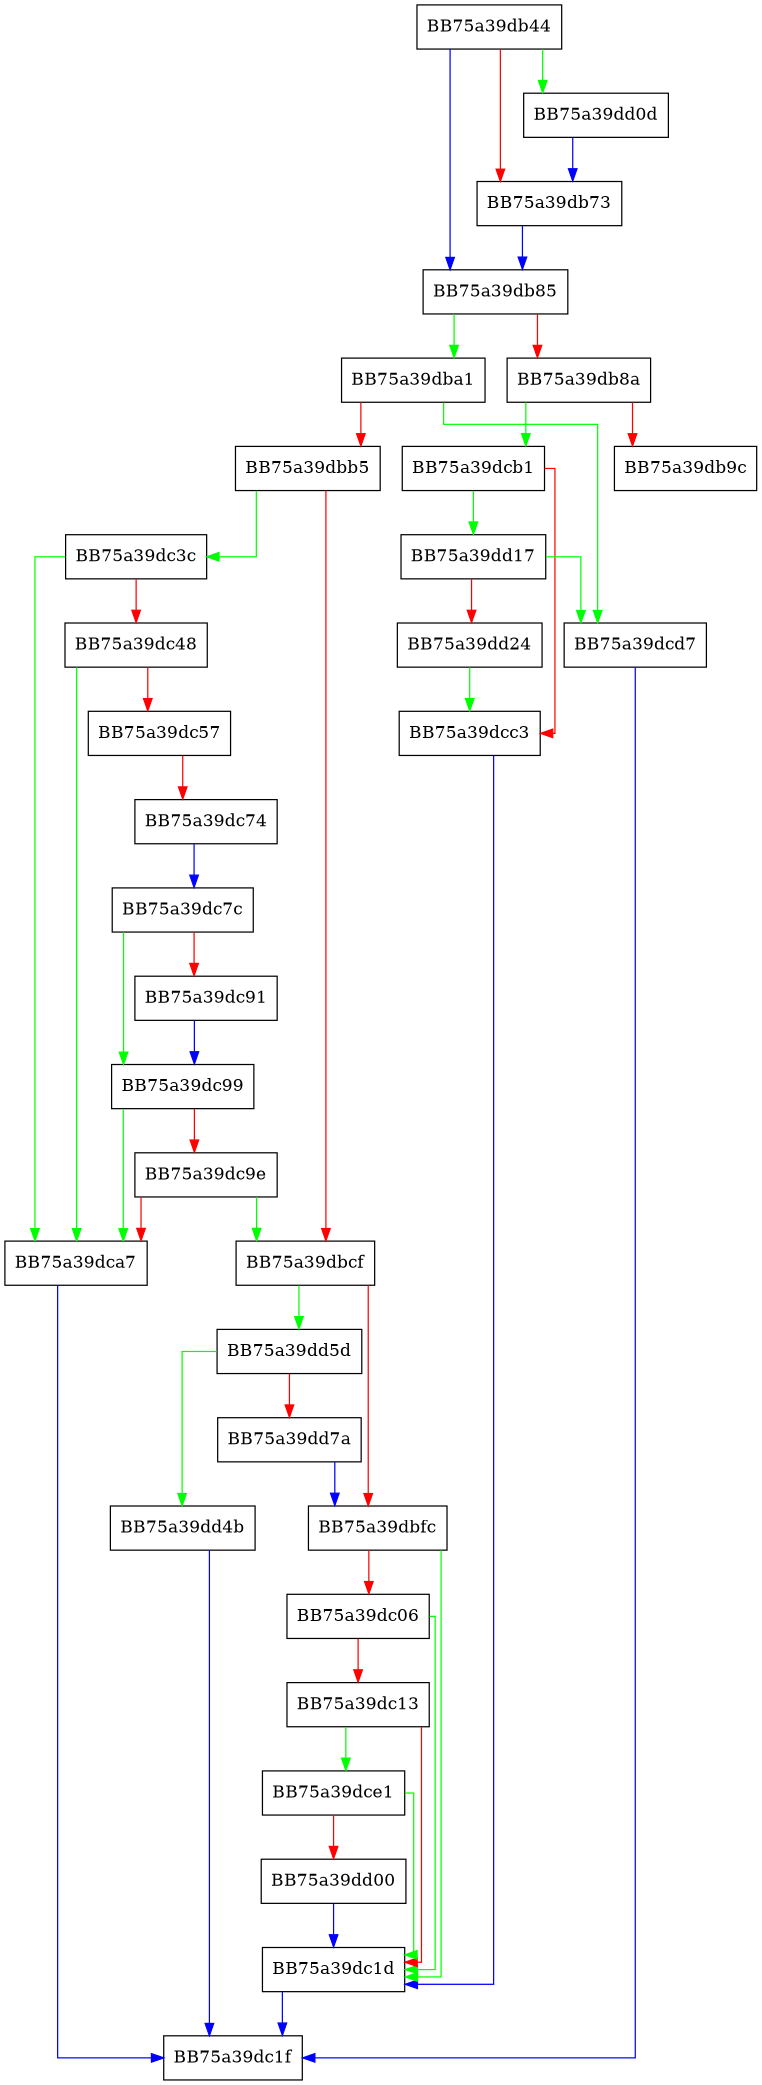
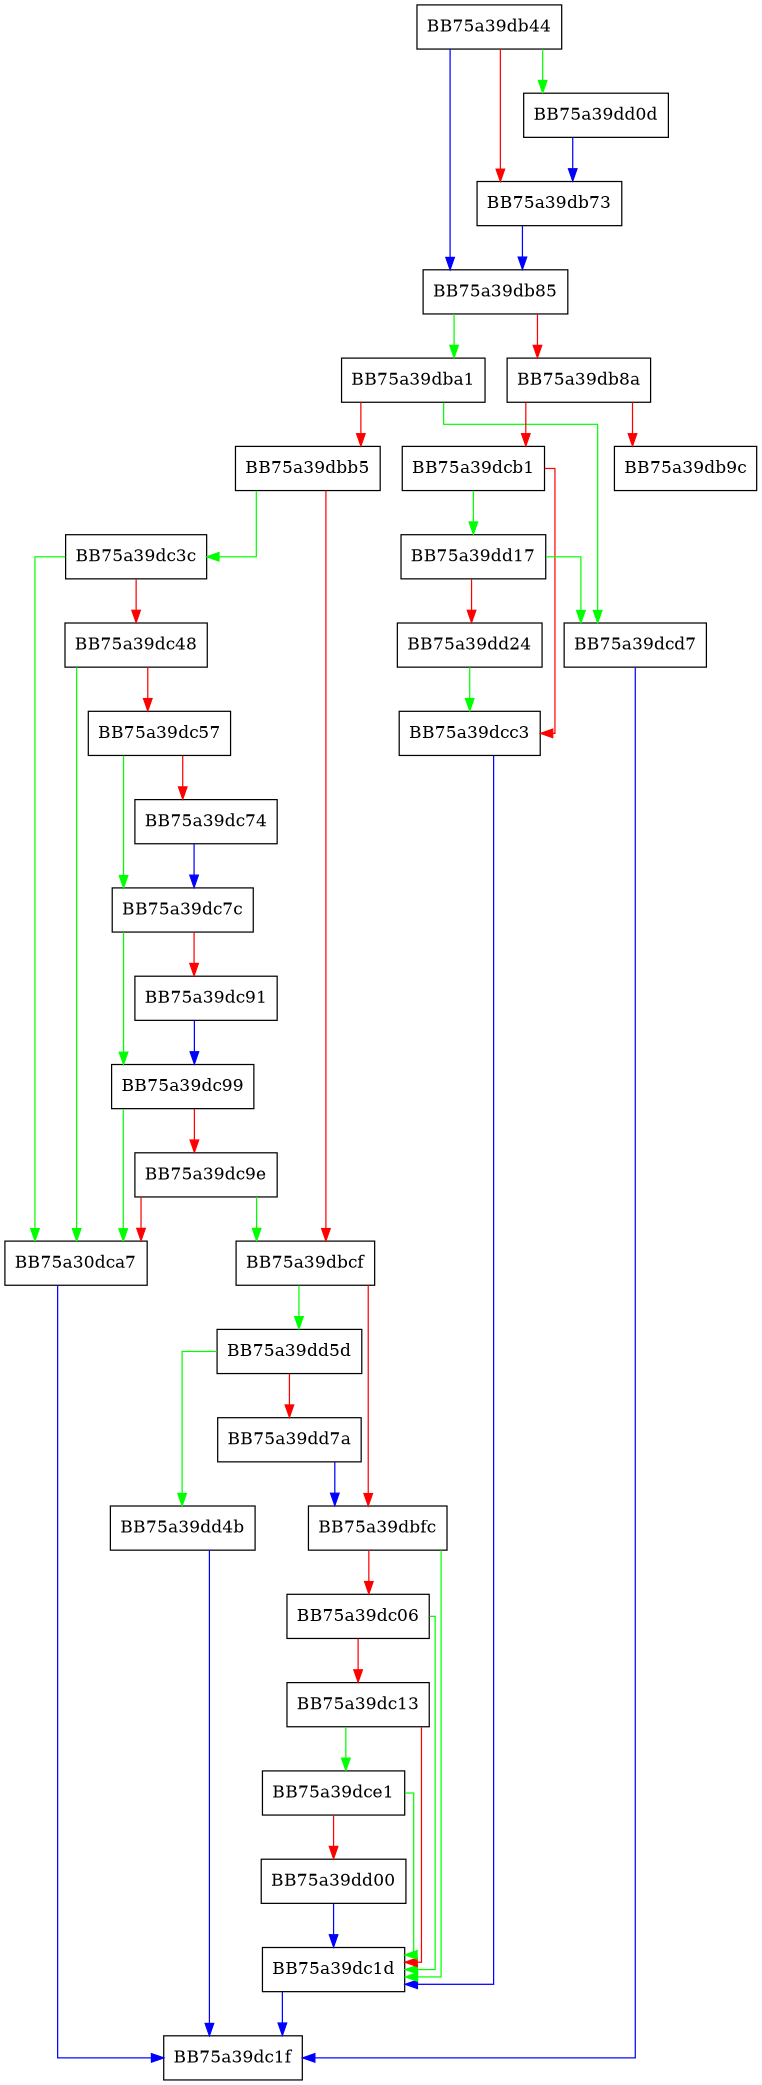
(526, 417) -> (526, 417)
none -> (124, 816)
(76, 1263) -> (76, 1263)
